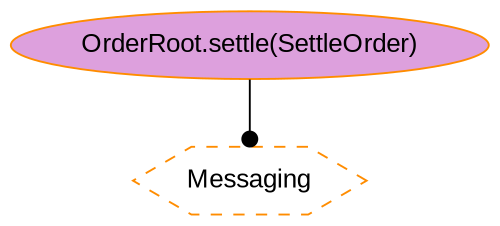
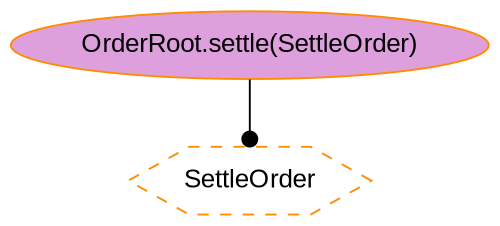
(250, 181) -> (250, 181)
